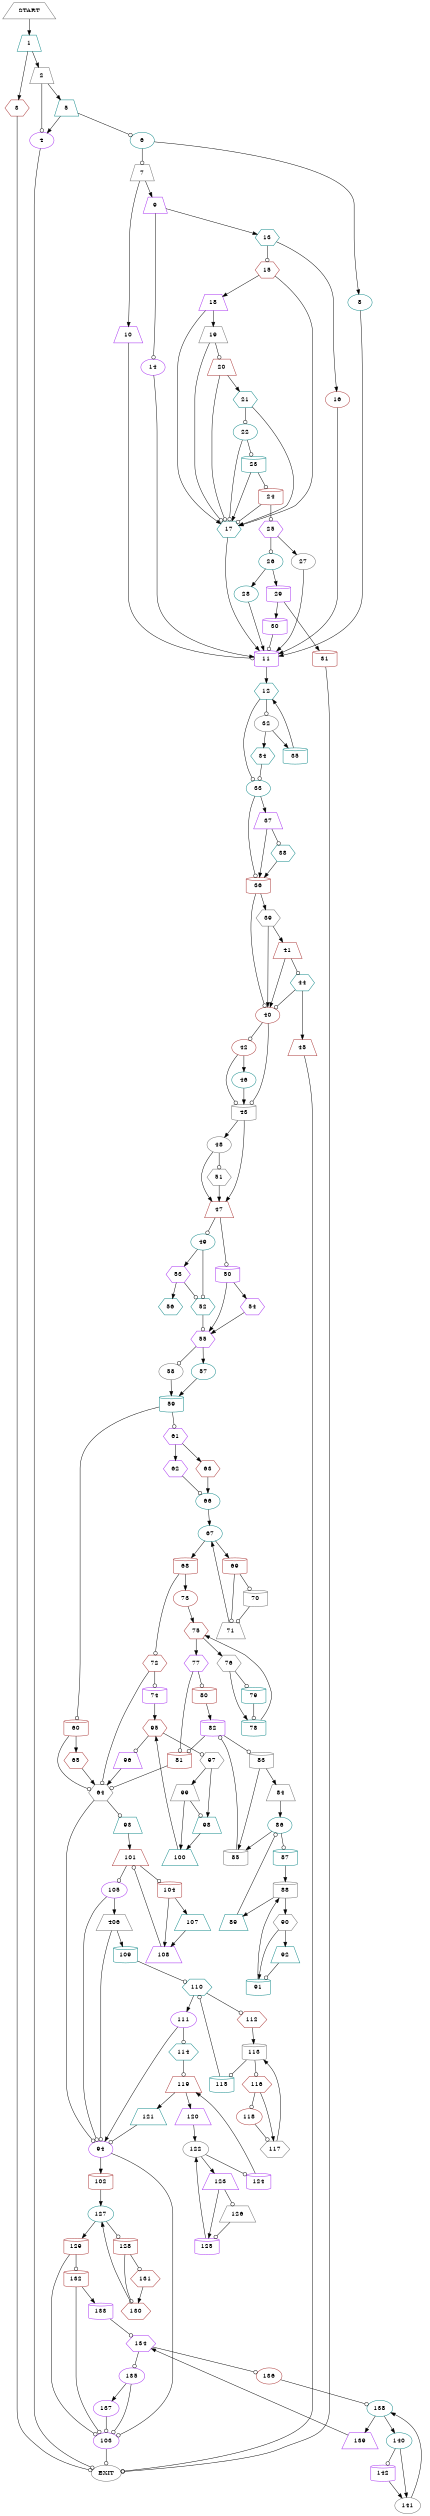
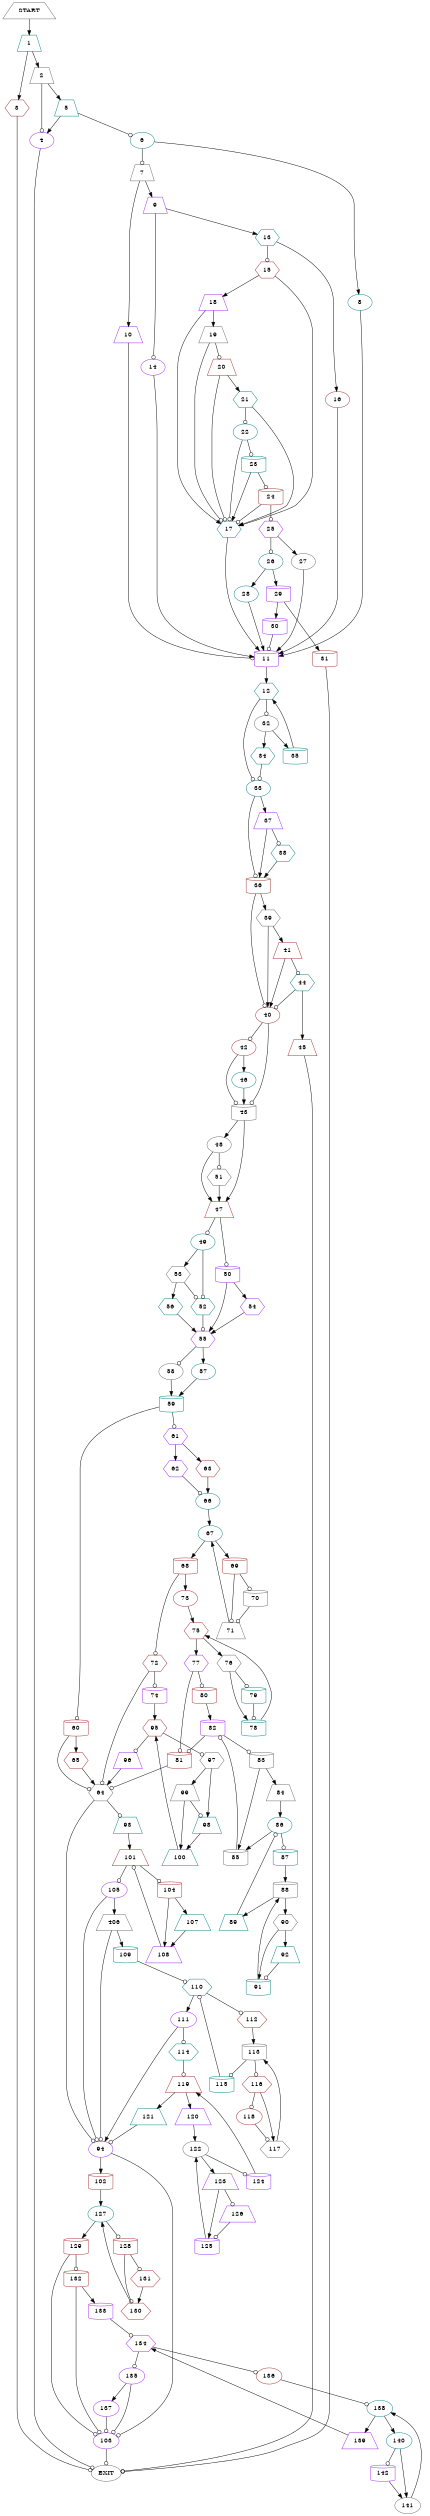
(178, 1274) -> (178, 1274)
none -> (185, 1321)
(238, 2214) -> (238, 2214)
